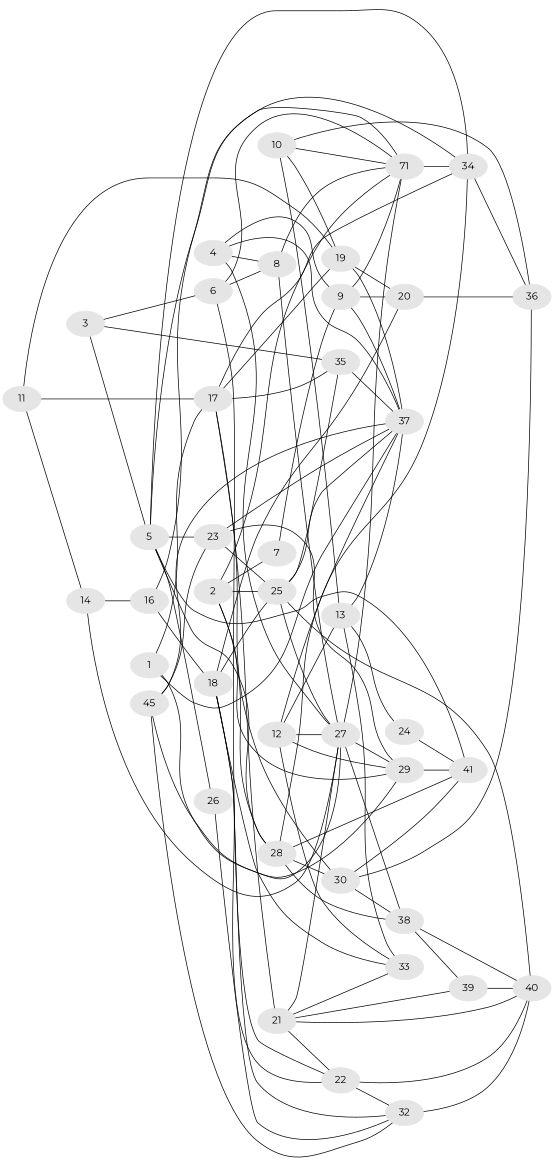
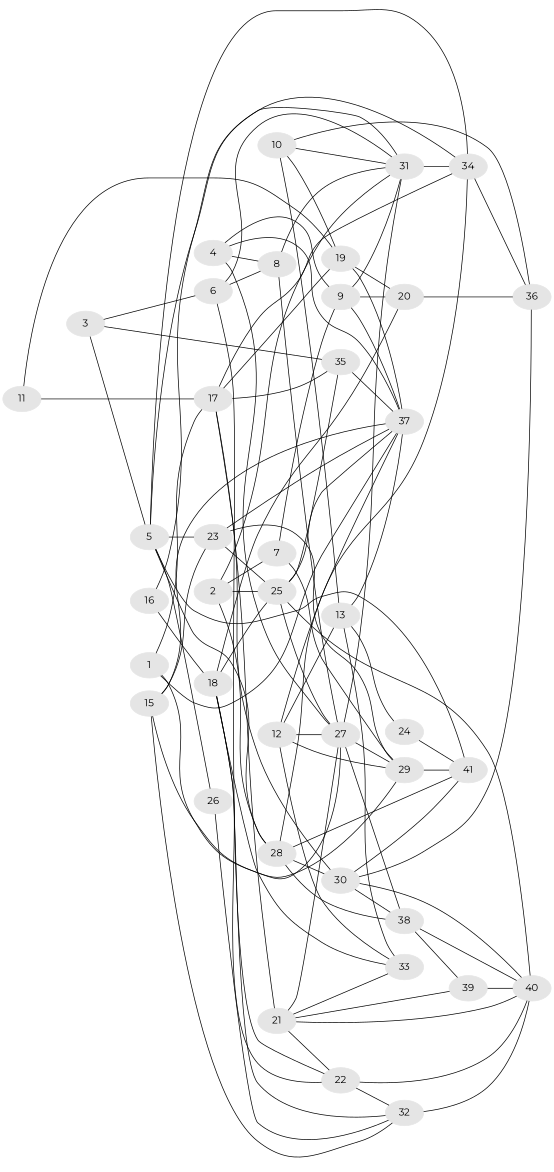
(404, 167) -> (404, 167)
(86, 601) -> none
(149, 704) -> (149, 704)
(266, 760) -> (334, 677)
none -> (449, 916)
